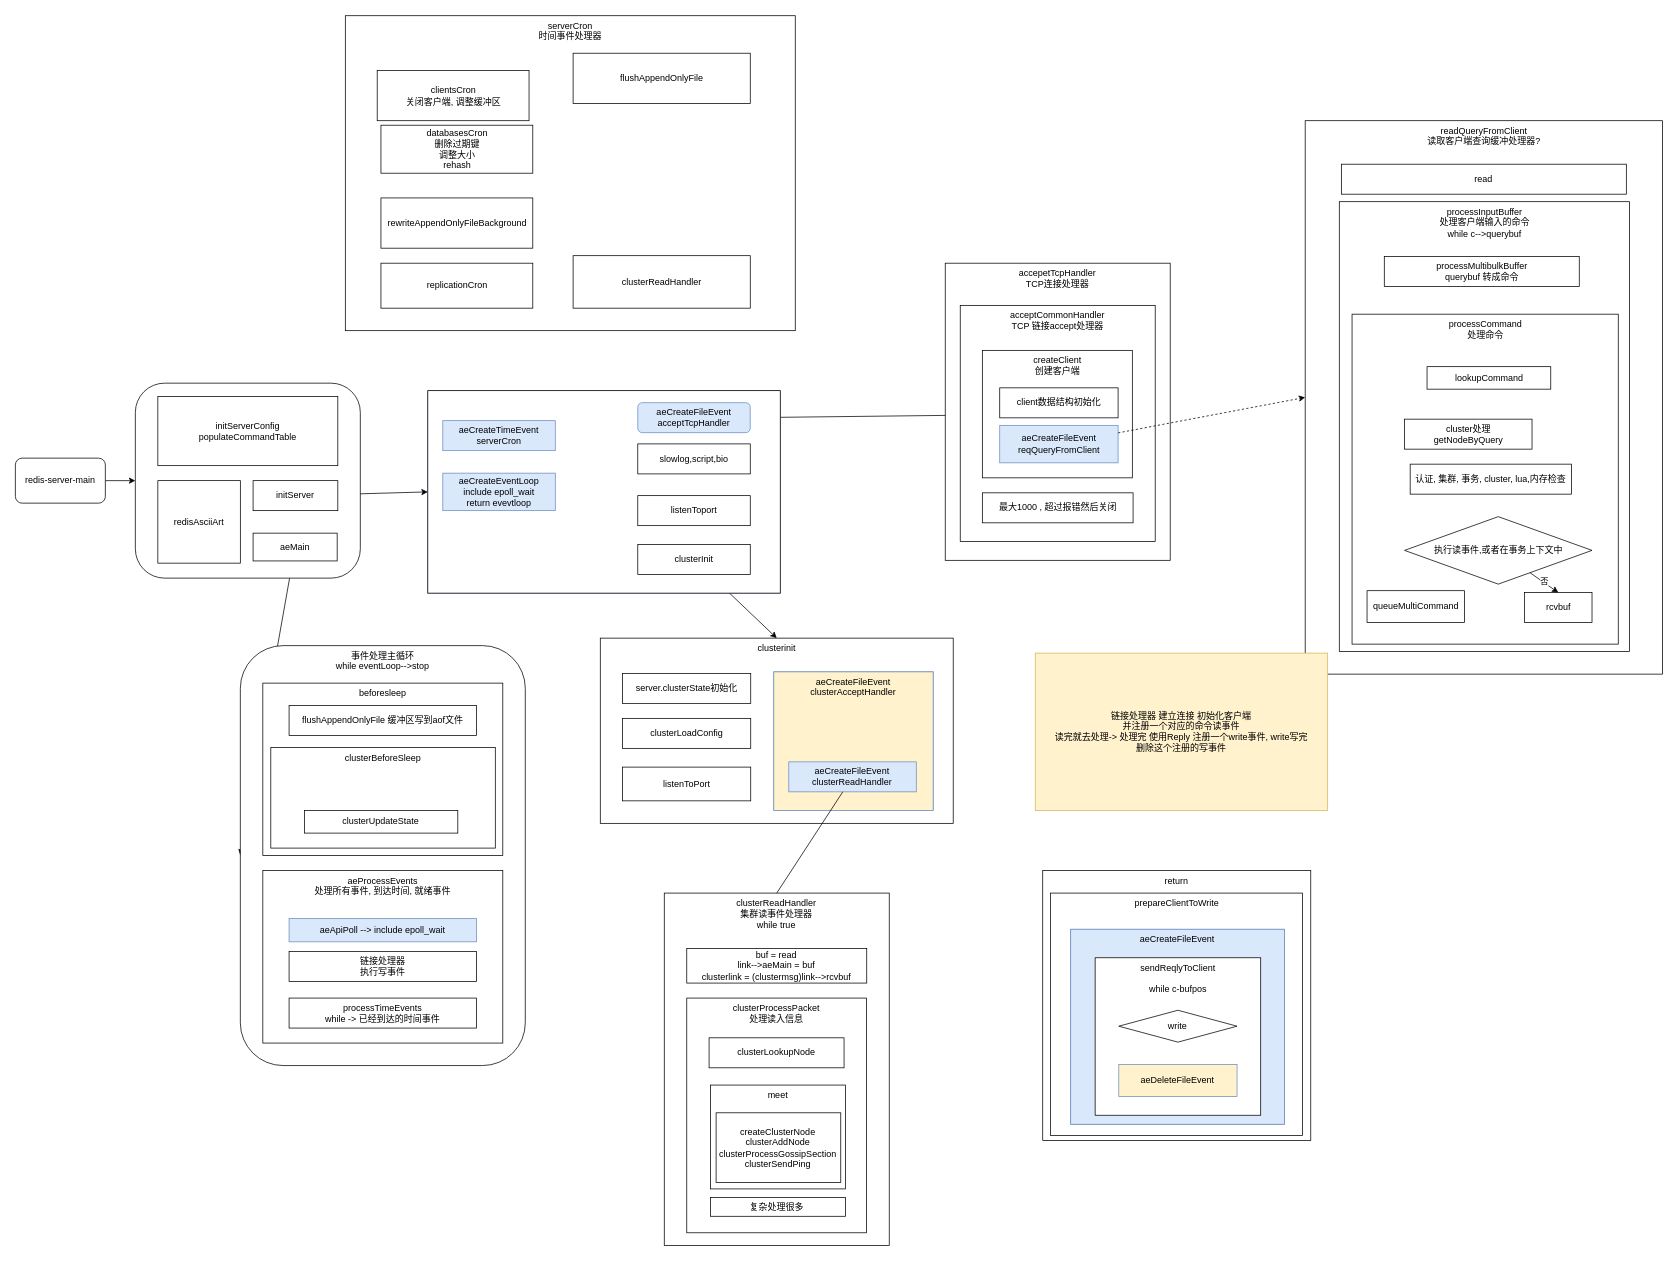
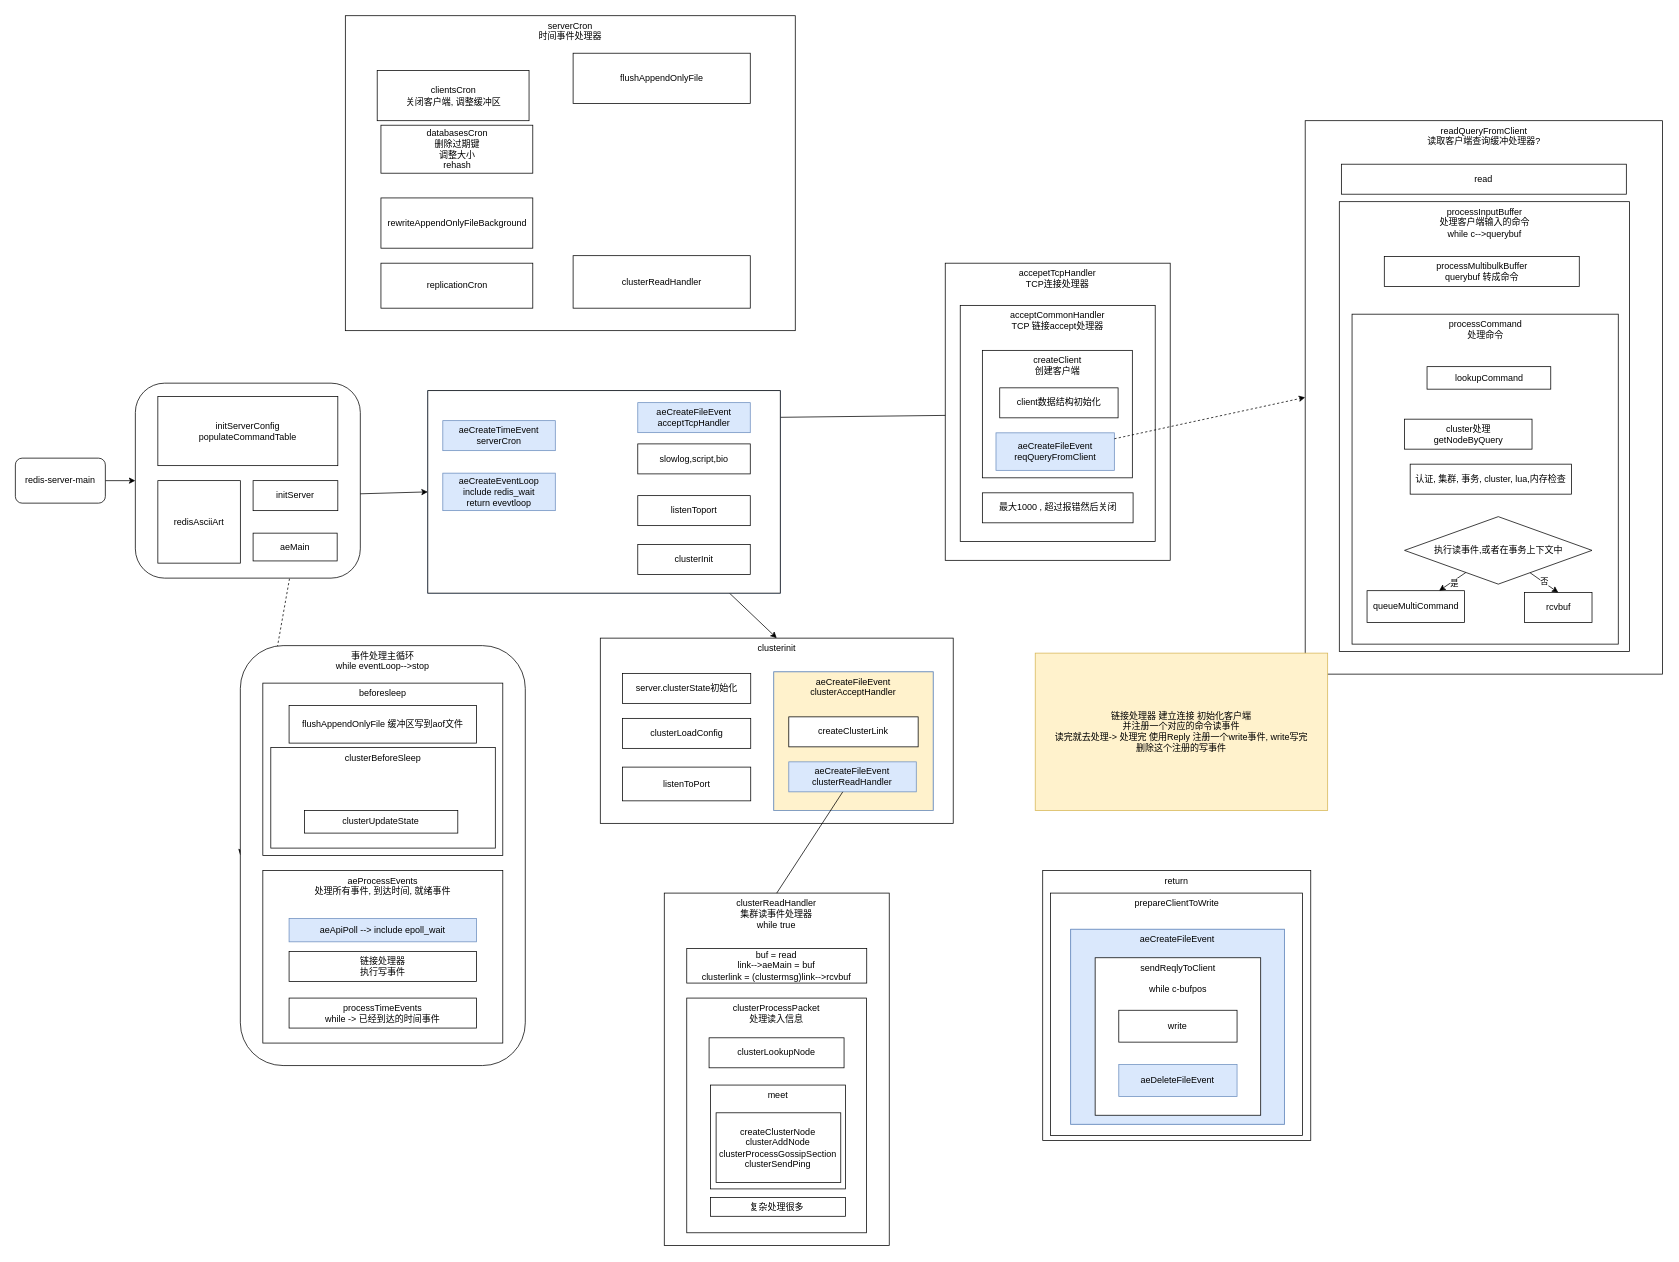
(694, 417) -> (694, 417)
(1059, 444) -> (1055, 451)
(499, 492) -> (499, 492)
none -> (1455, 580)
(283, 613) -> (283, 613)
(383, 720) -> (383, 724)
none -> (854, 732)
(1178, 1026) -> (1178, 1026)
(1178, 1080) -> (1178, 1080)
